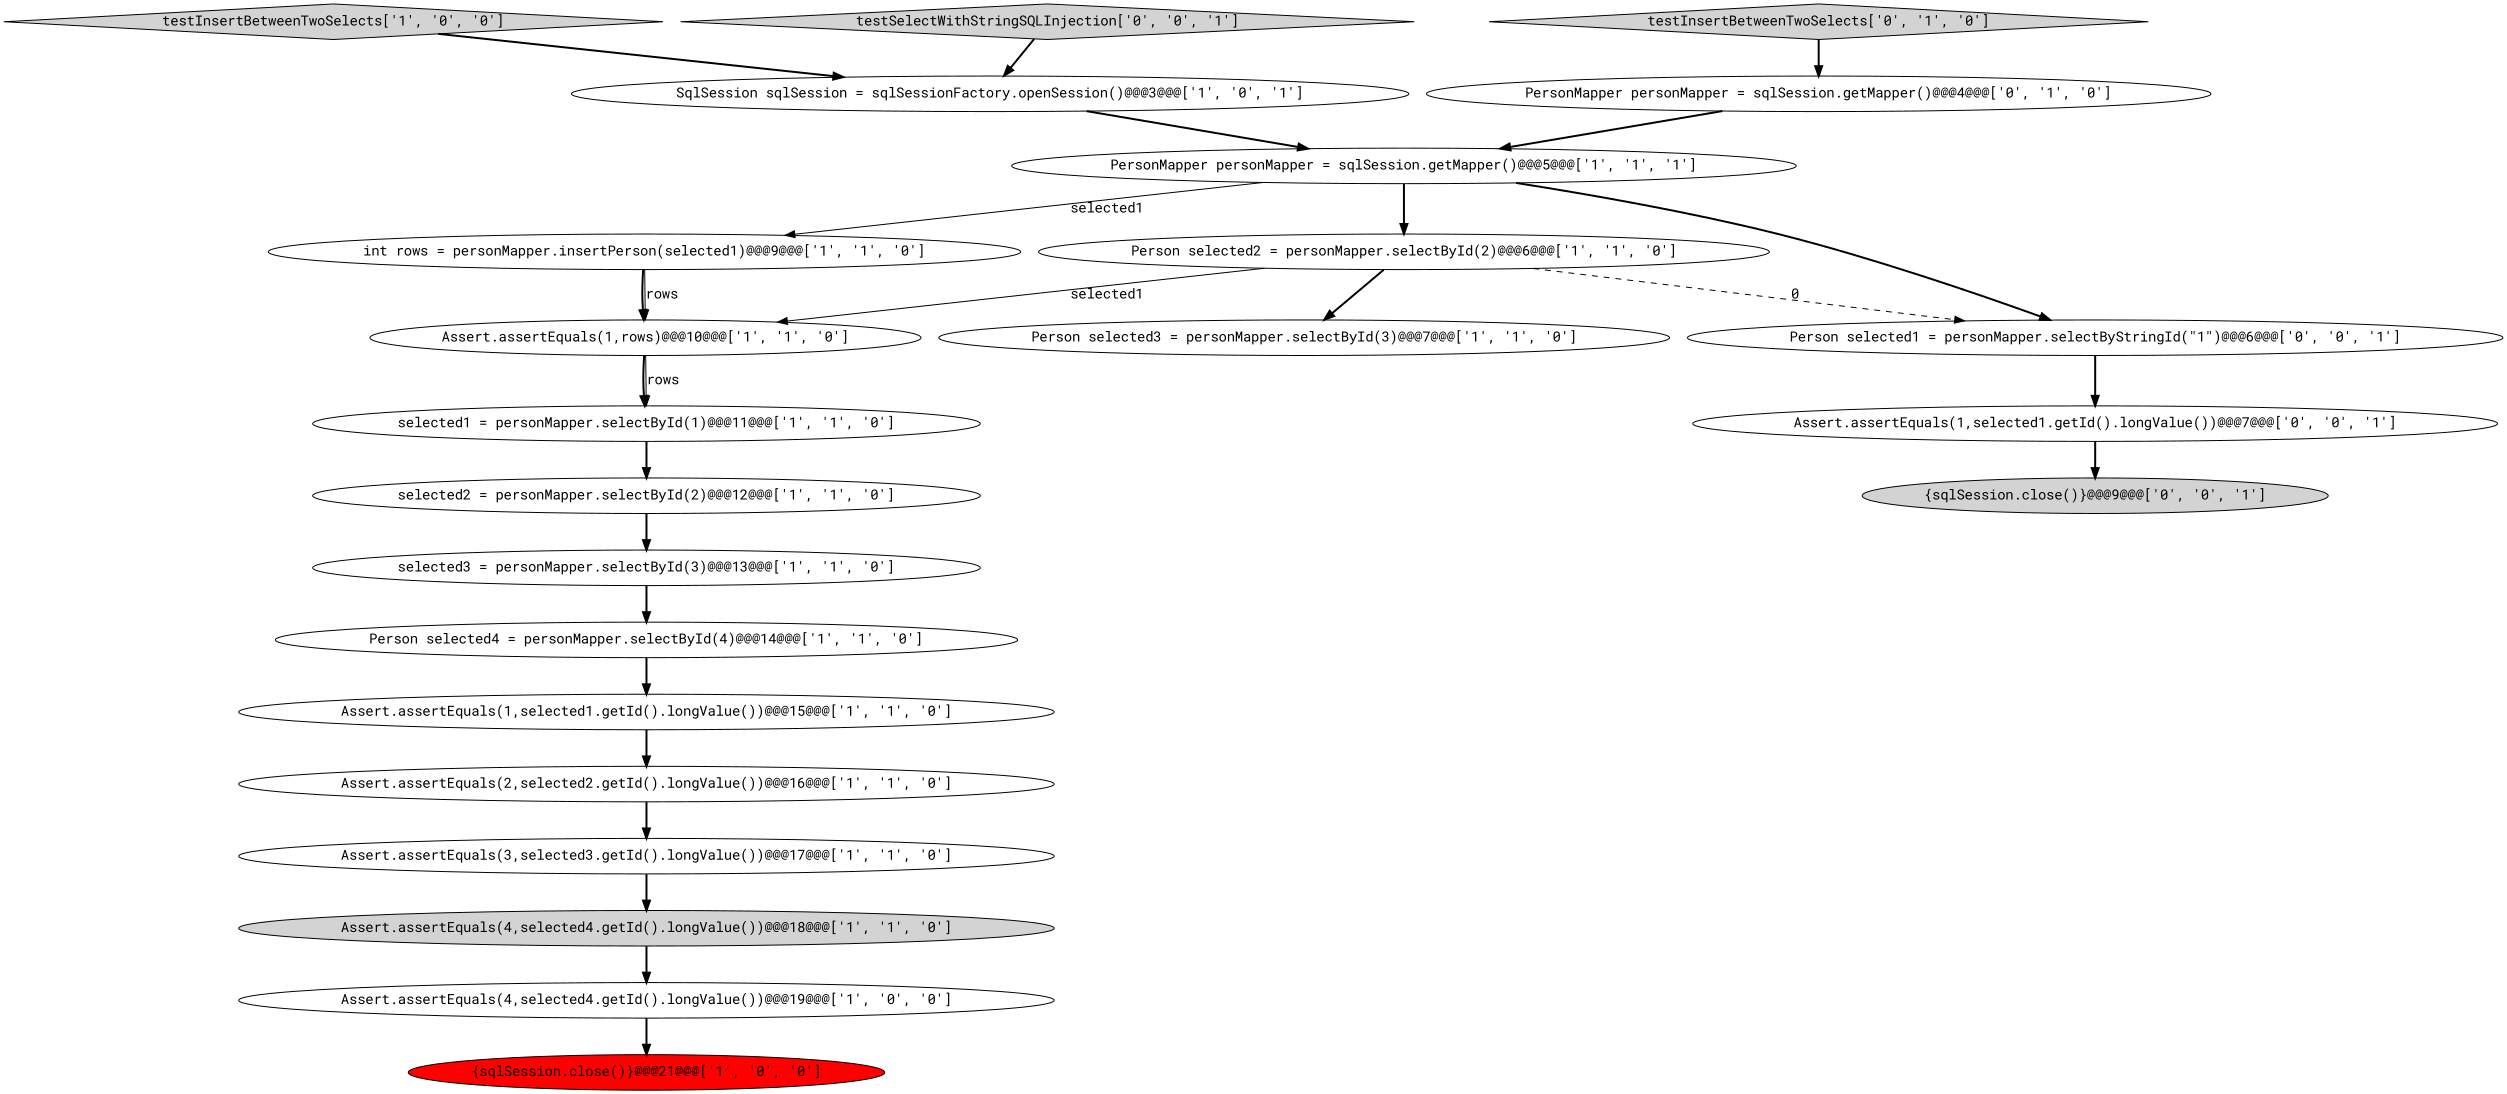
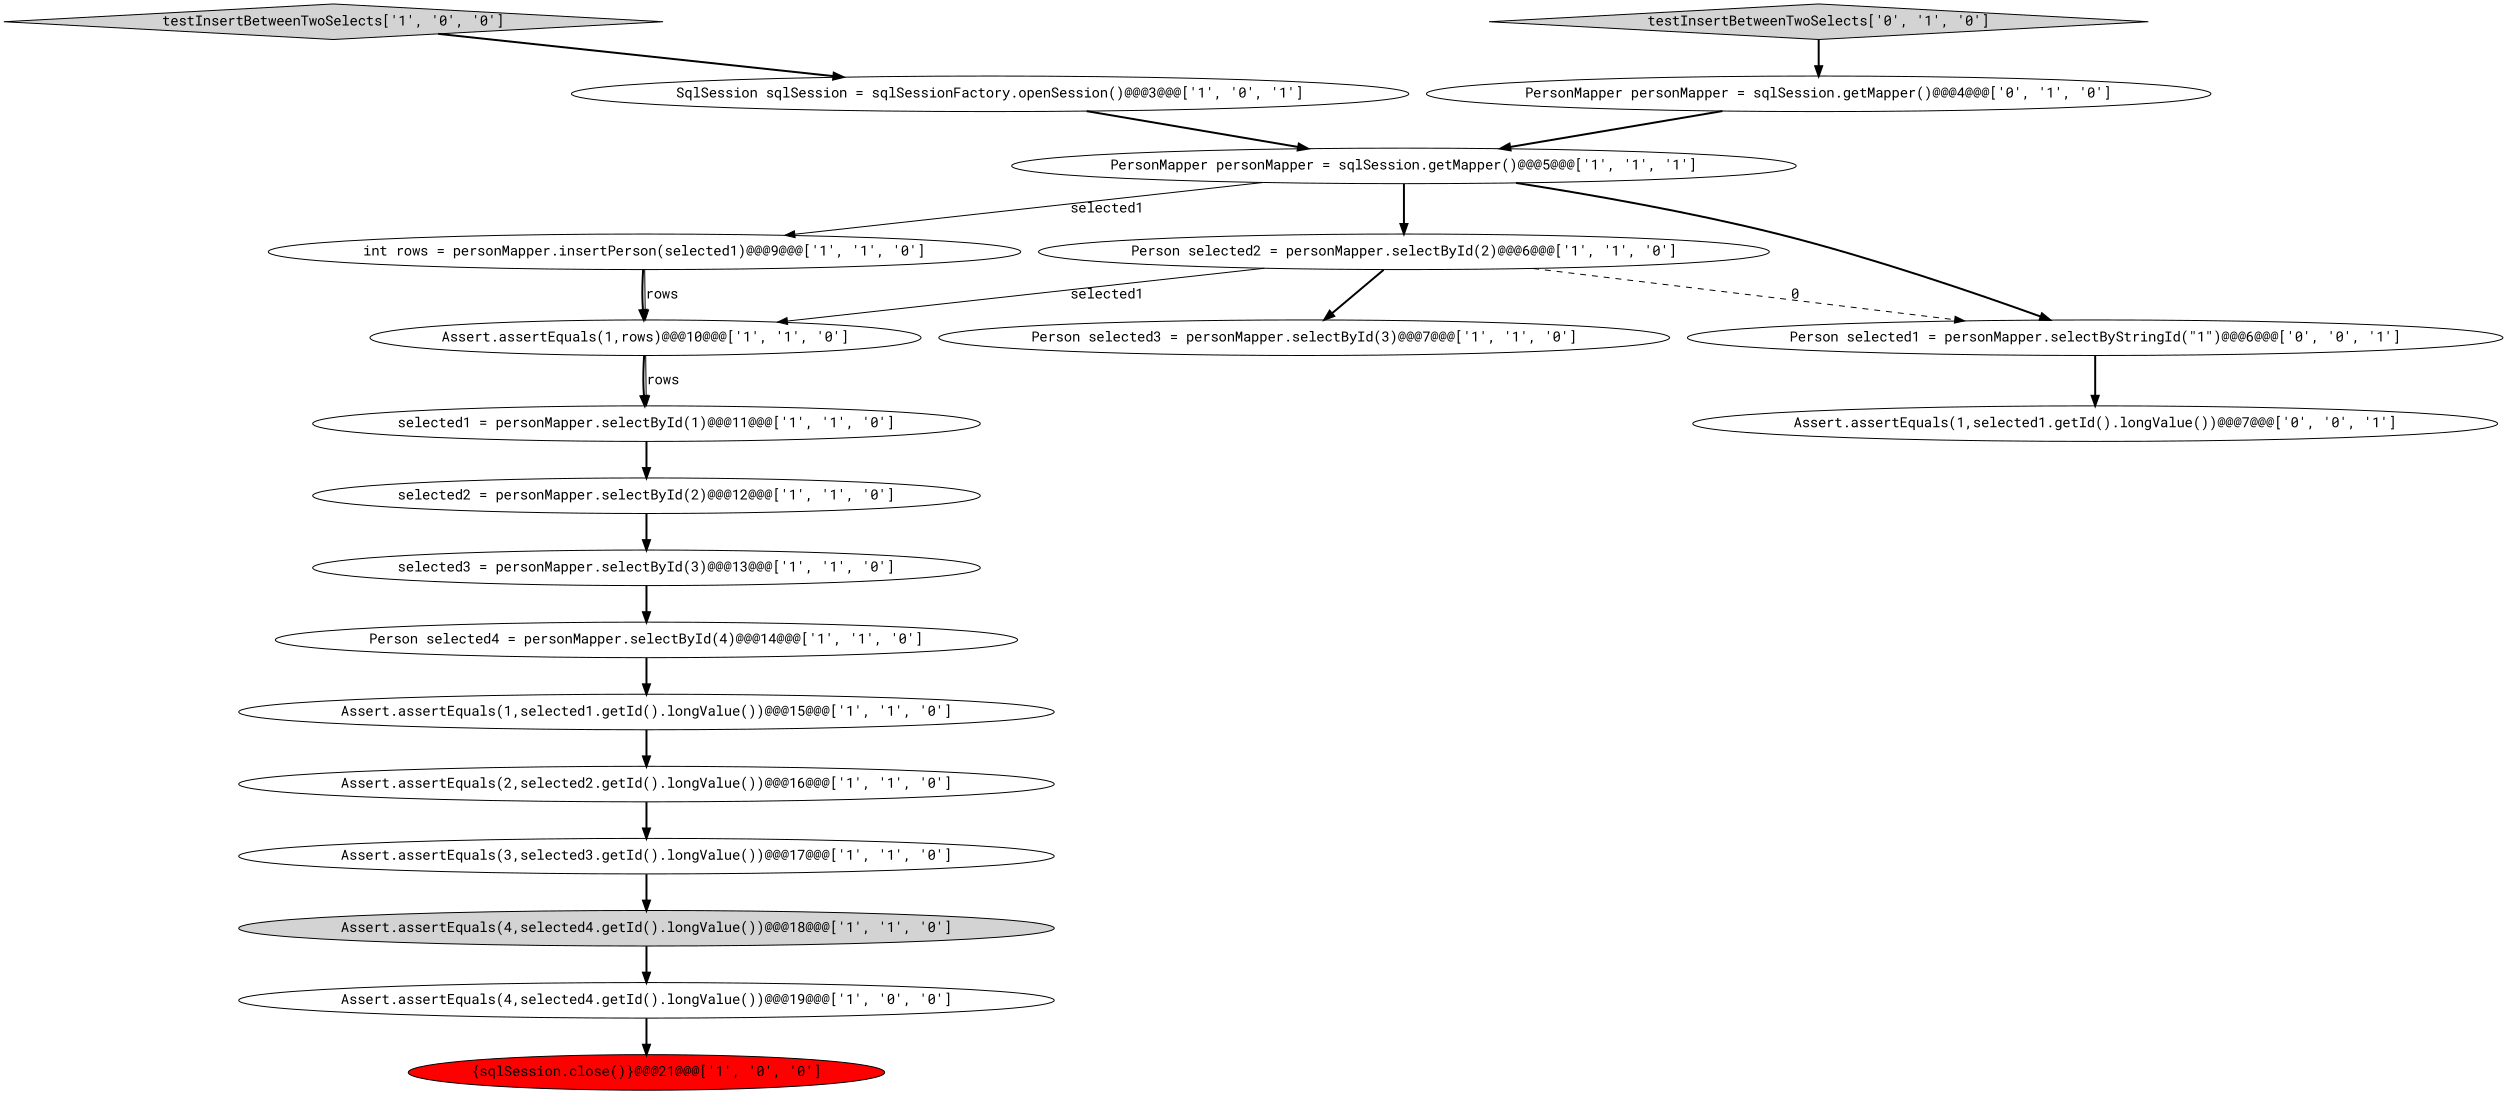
(1047, 22) -> none
(2095, 496) -> none
